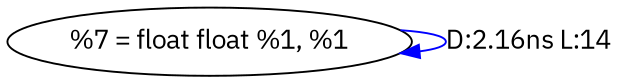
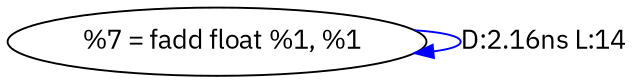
(210, 42) -> (217, 42)
